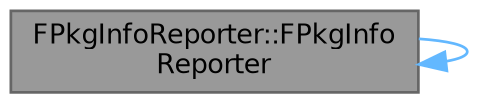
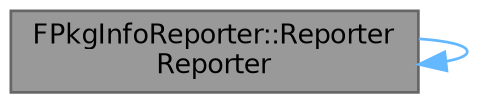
(215, 52) -> (215, 52)
